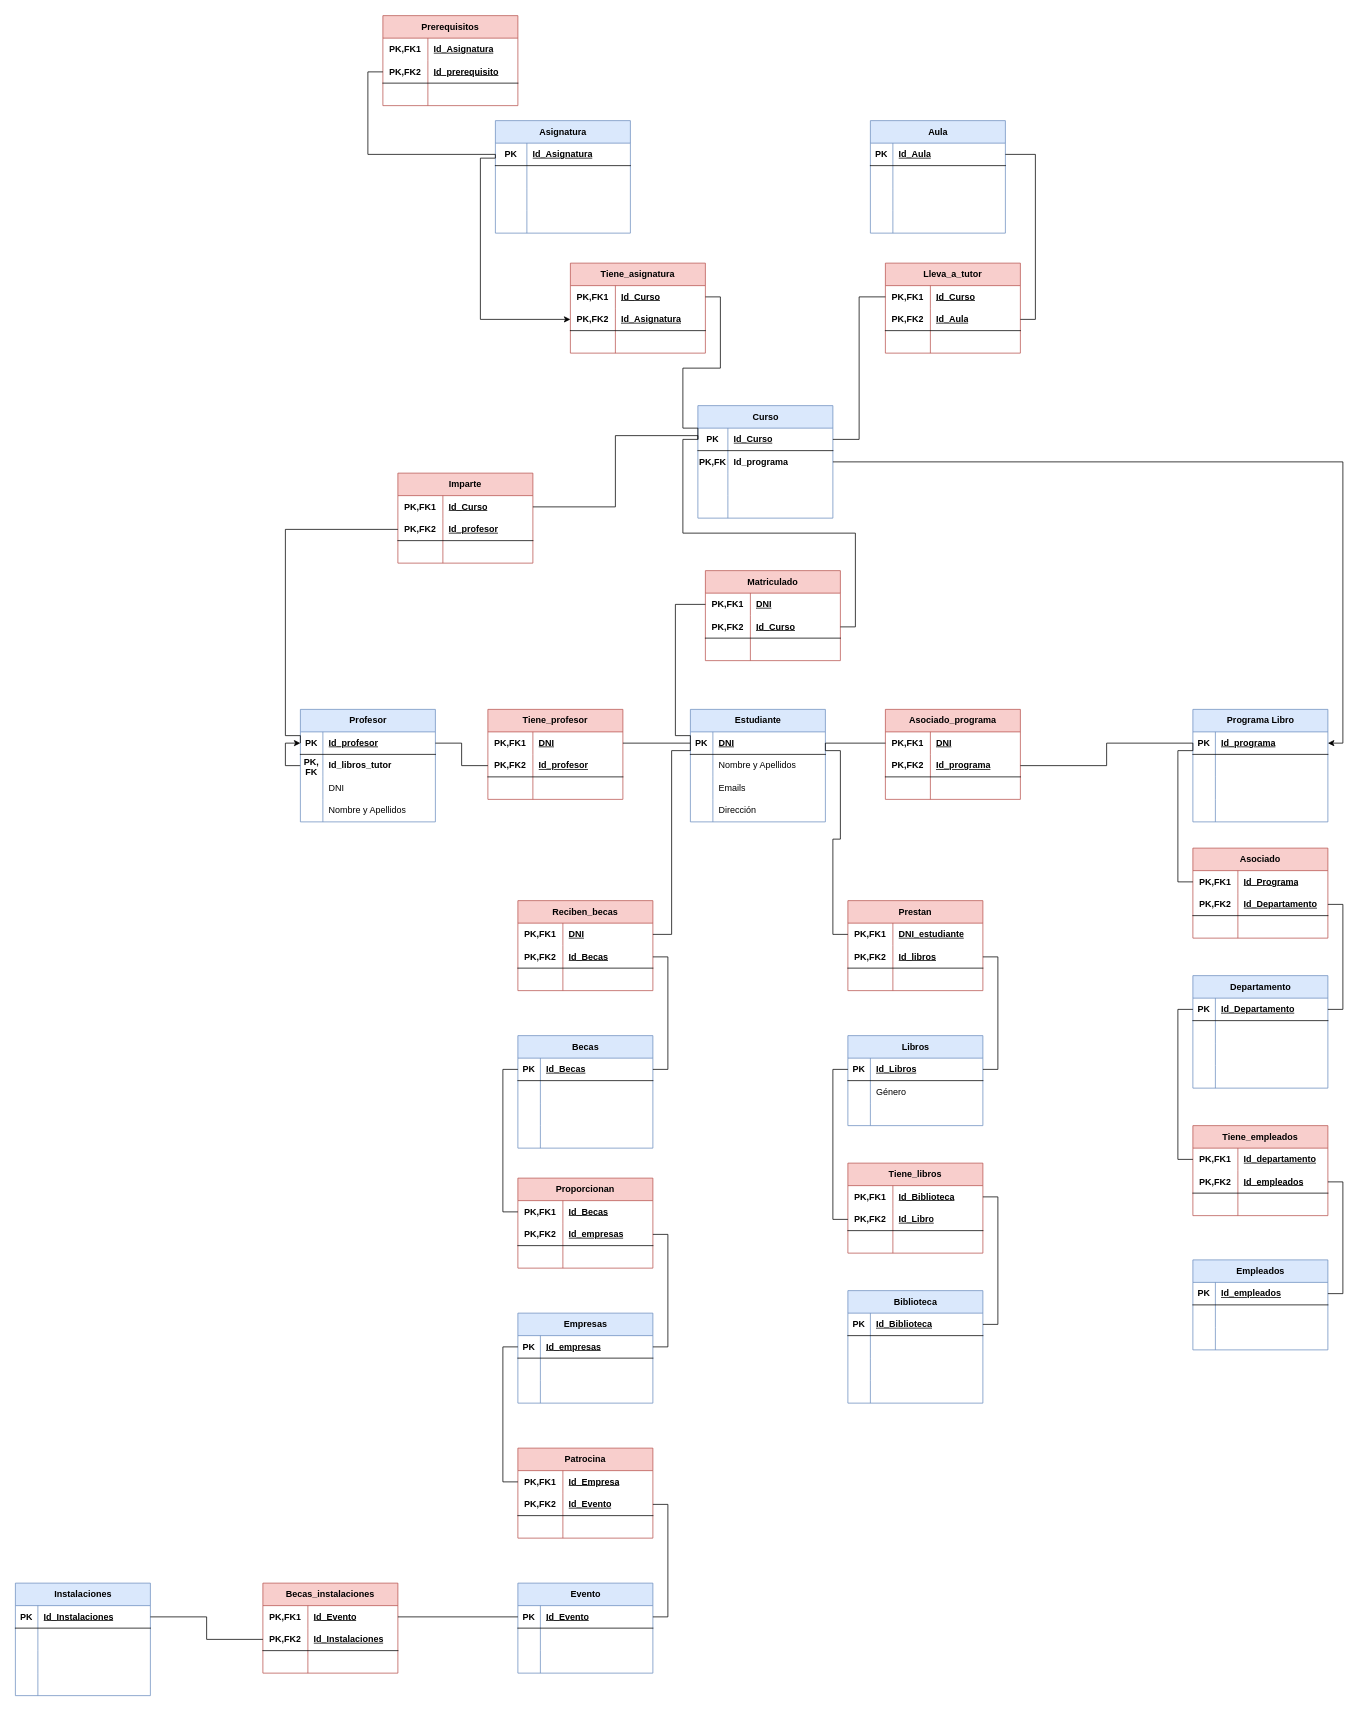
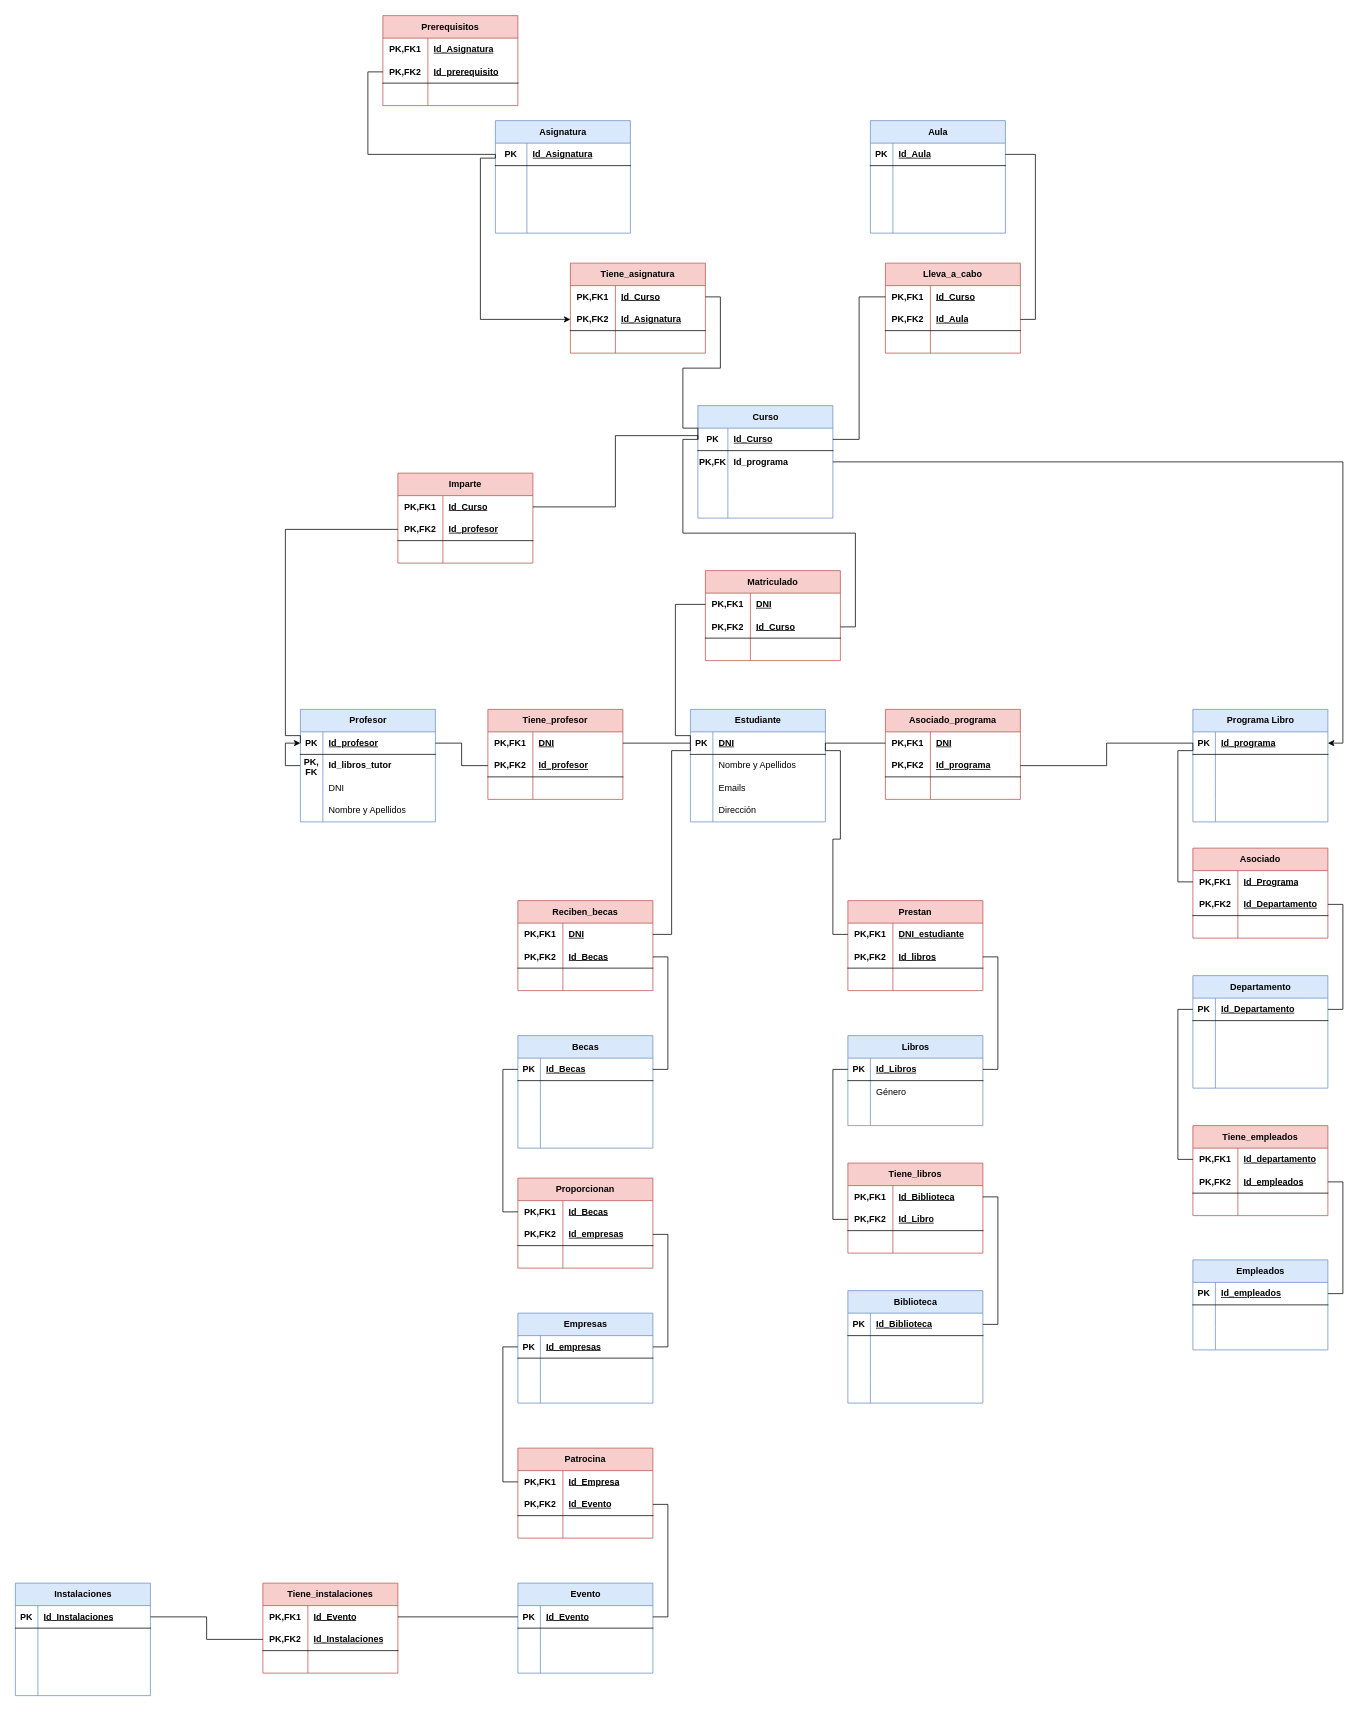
(953, 274) -> (953, 274)
(330, 1594) -> (330, 1594)
